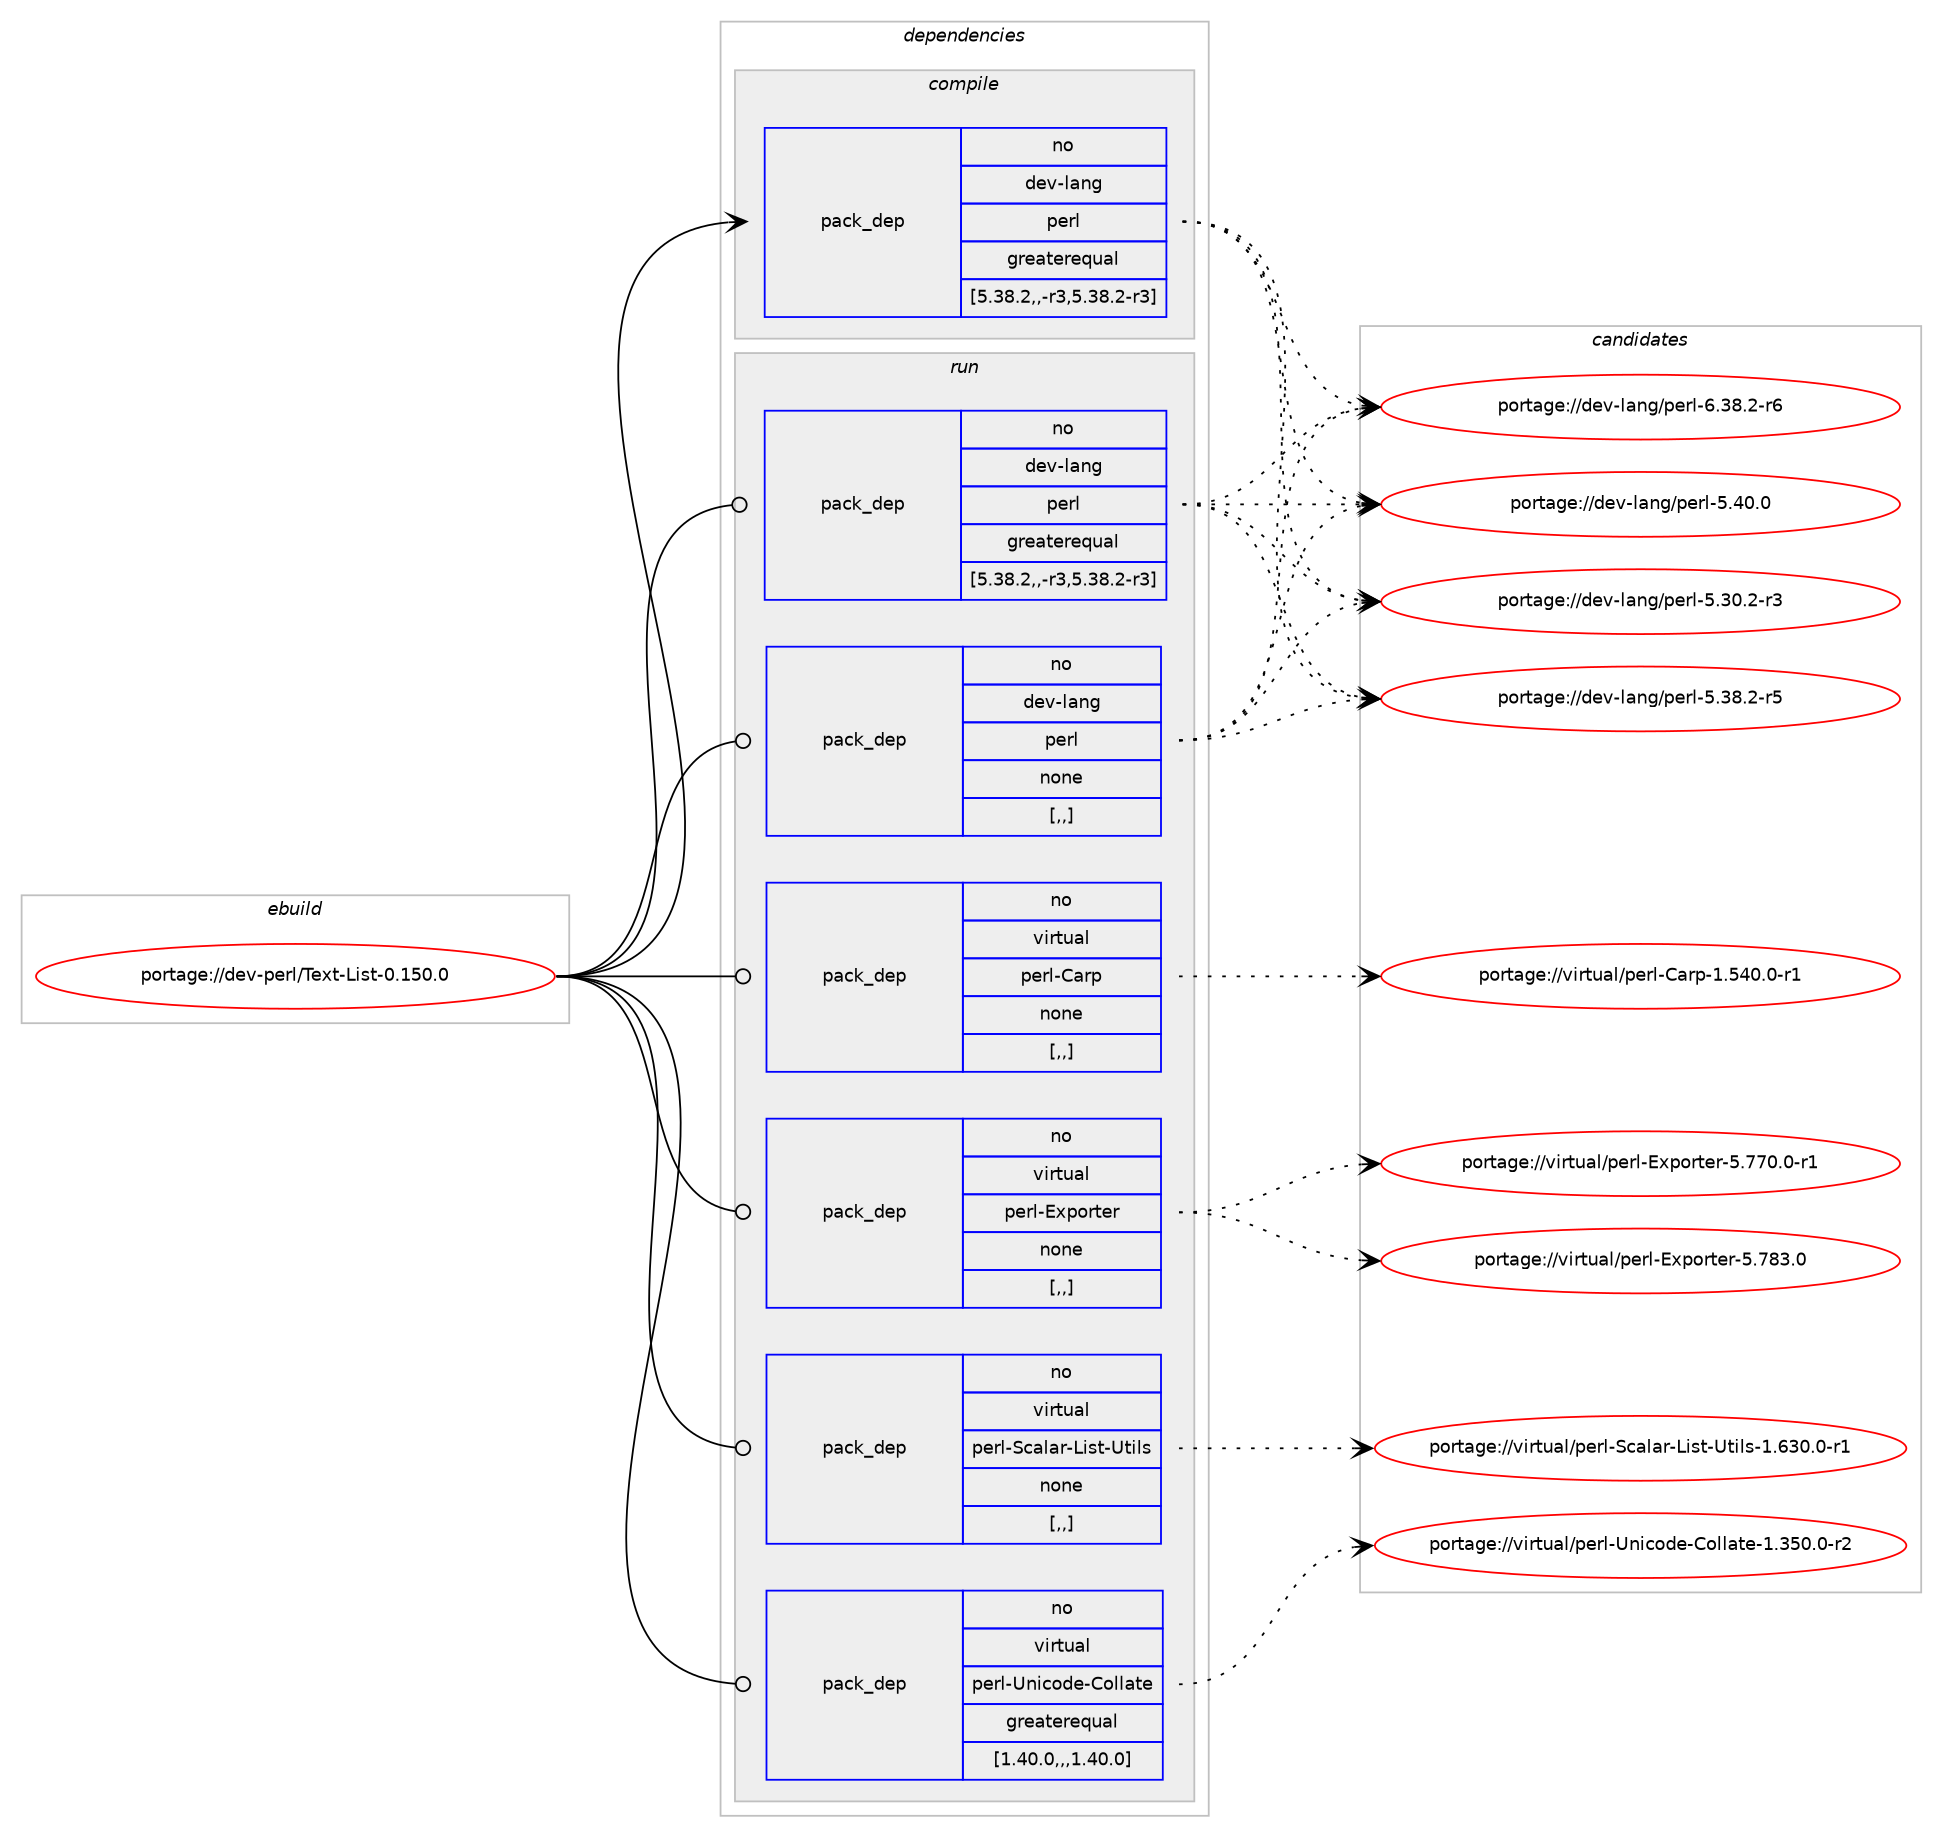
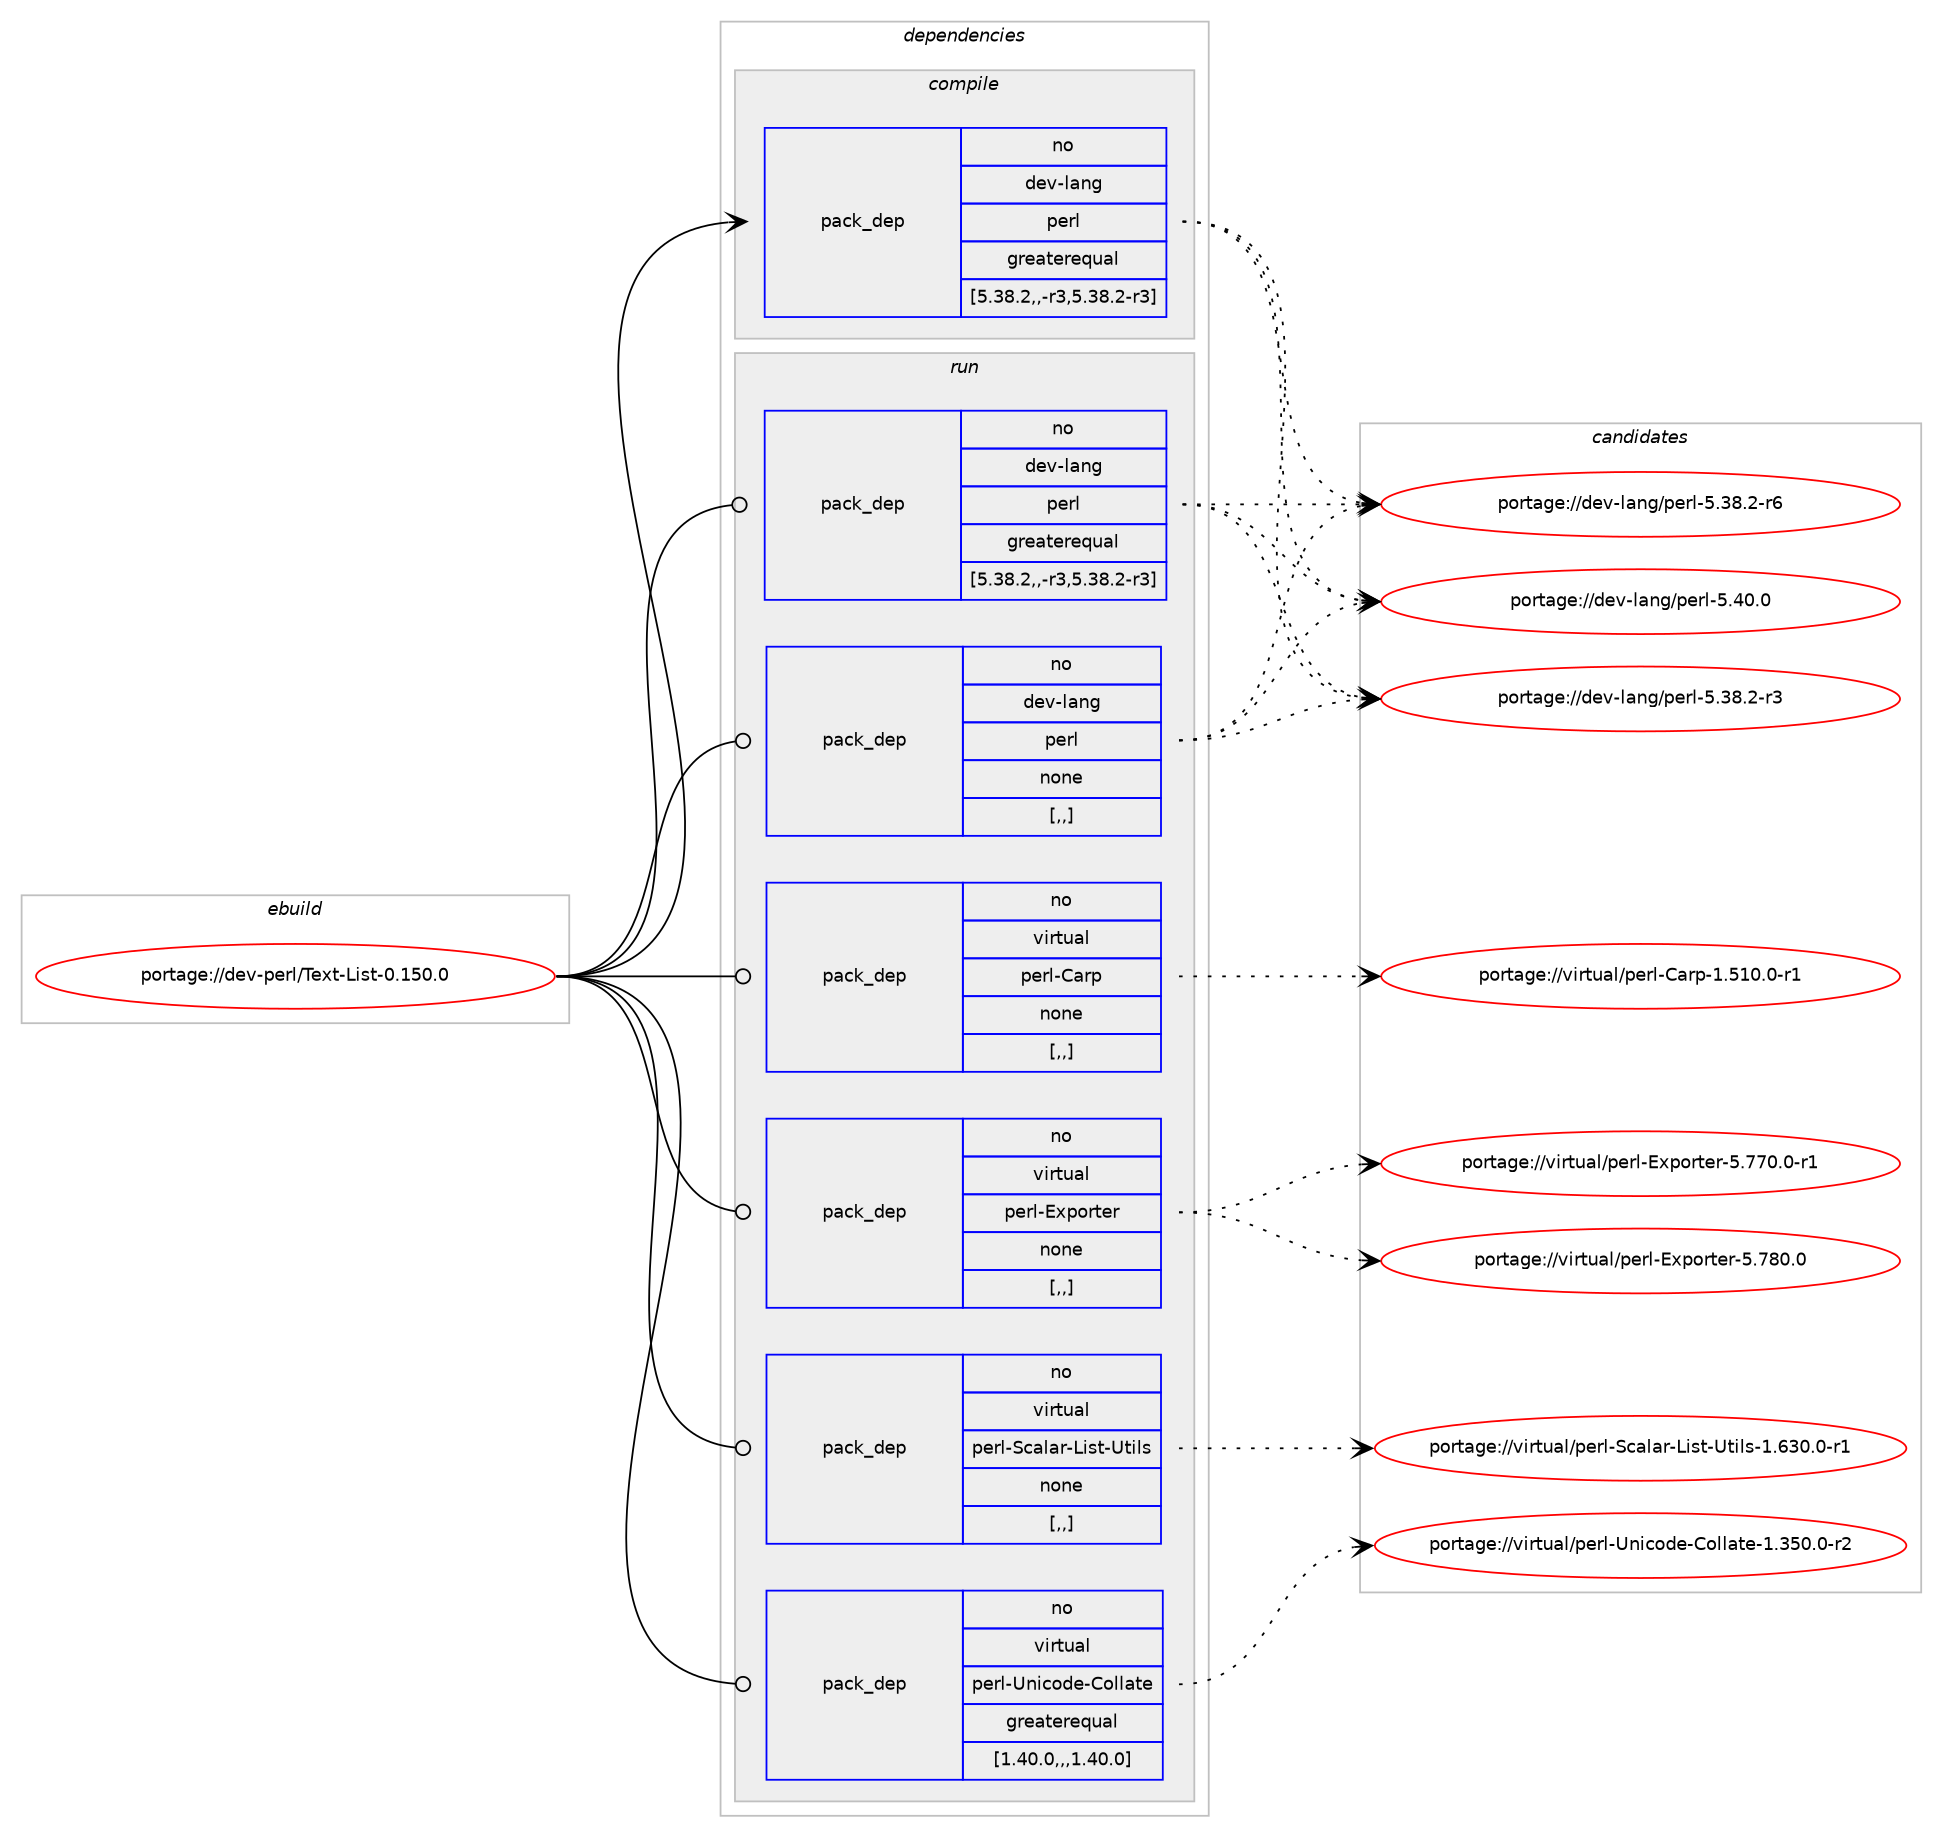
(1641, 407) -> (1641, 504)
(1641, 602) -> (1641, 699)
(1641, 699) -> none
(1641, 976) -> (1641, 976)
(1641, 1261) -> (1641, 1261)
